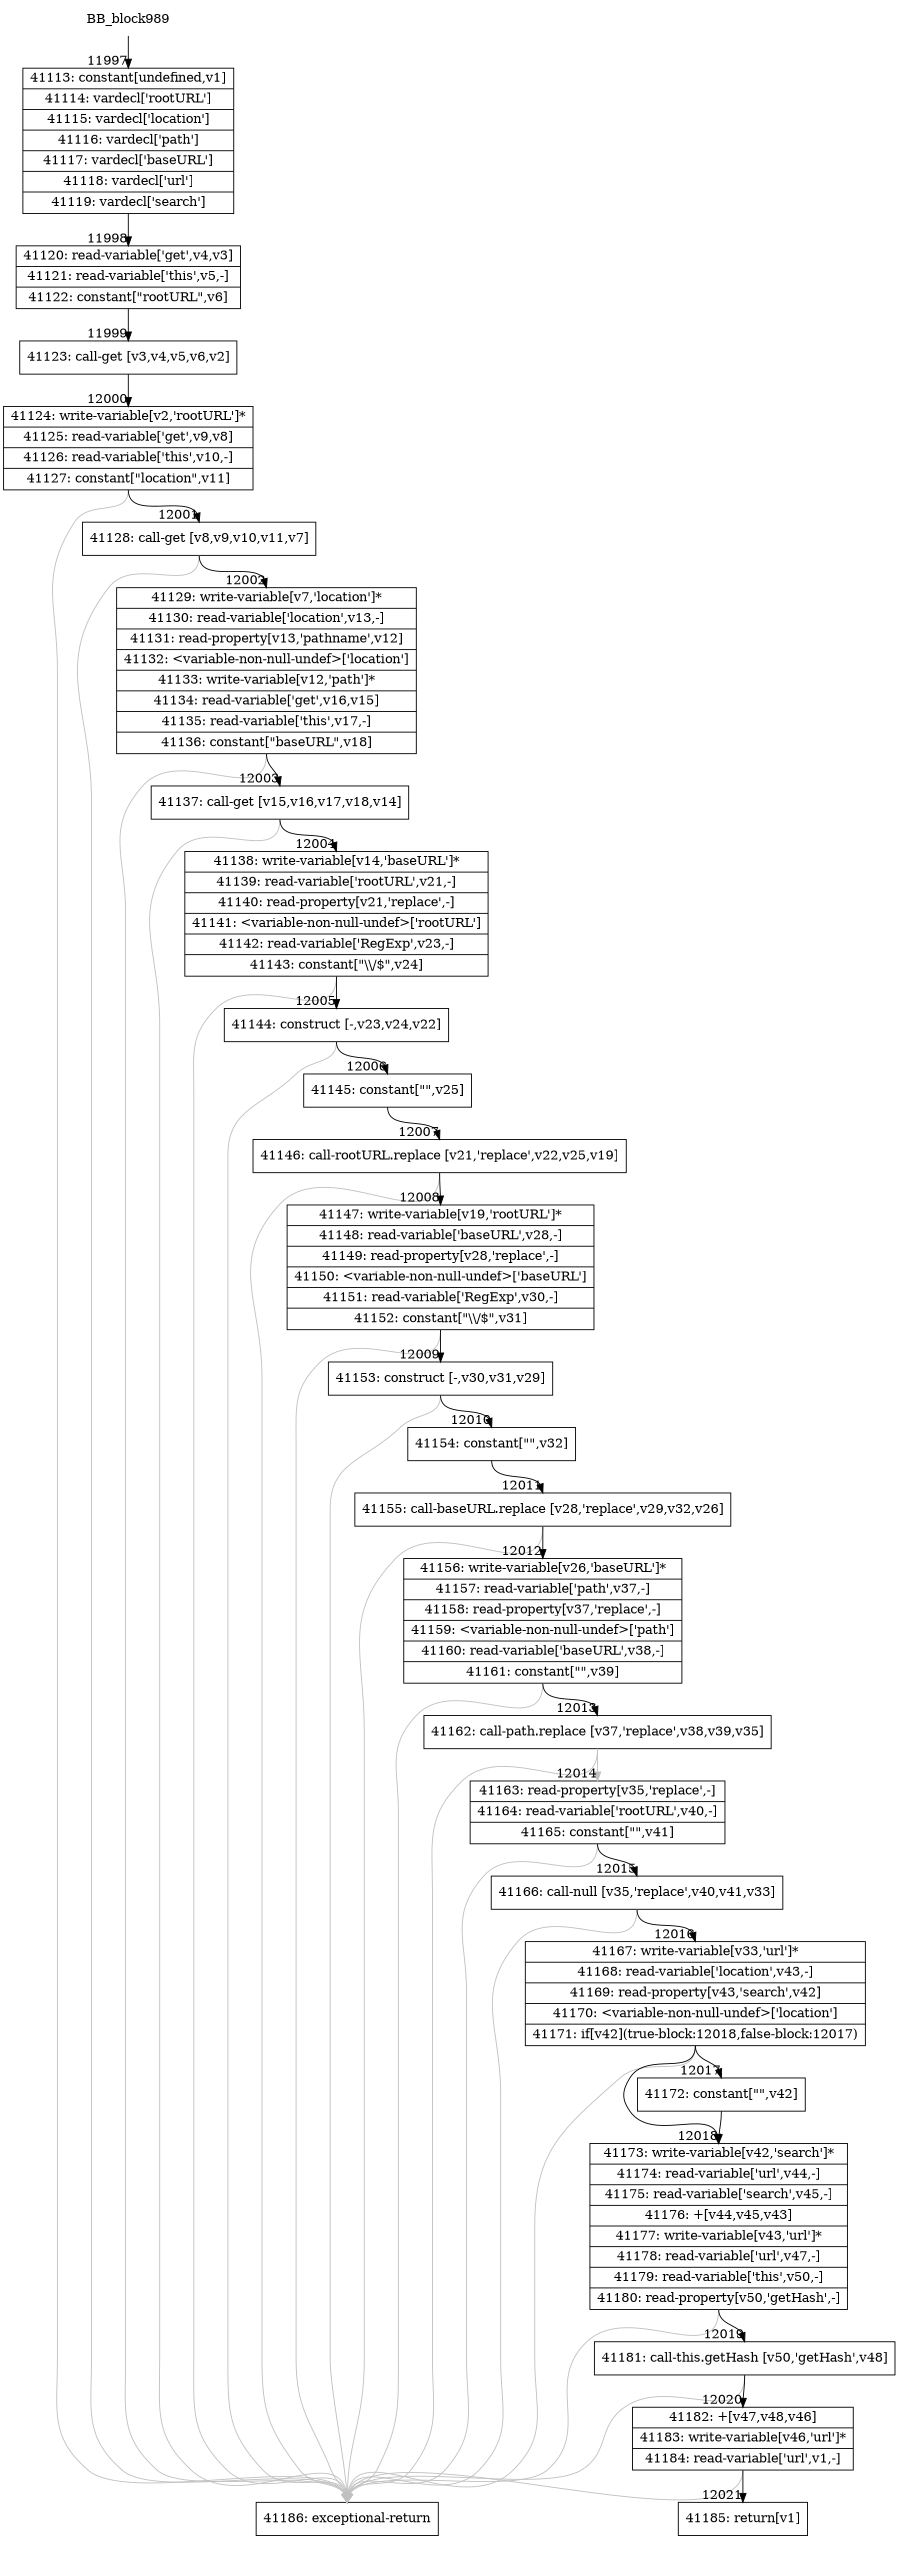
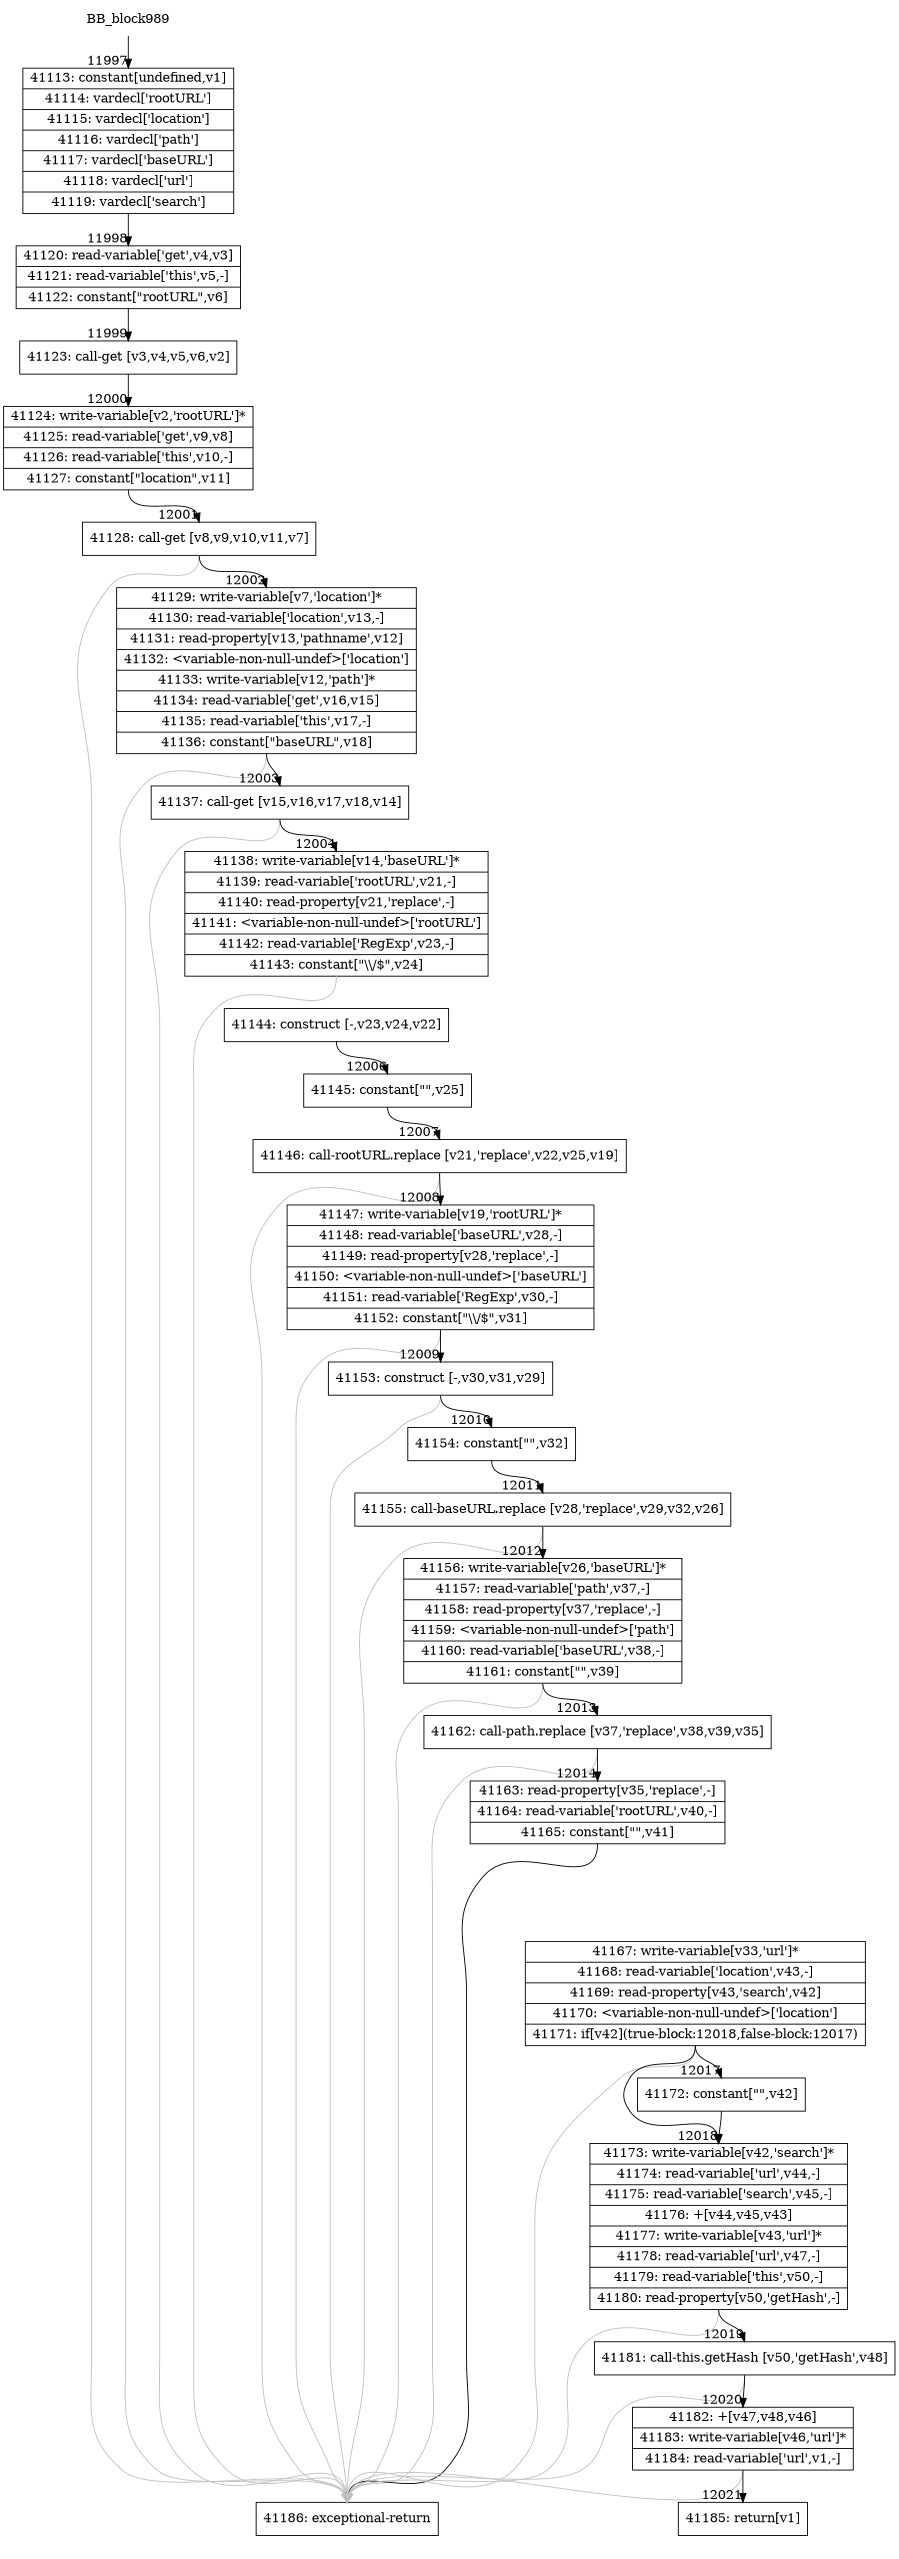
(336, 988) -> none
(57, 1596) -> none
(598, 1760) -> (598, 1760)
(228, 1779) -> none
(637, 1893) -> none
(467, 2160) -> (467, 2160)
